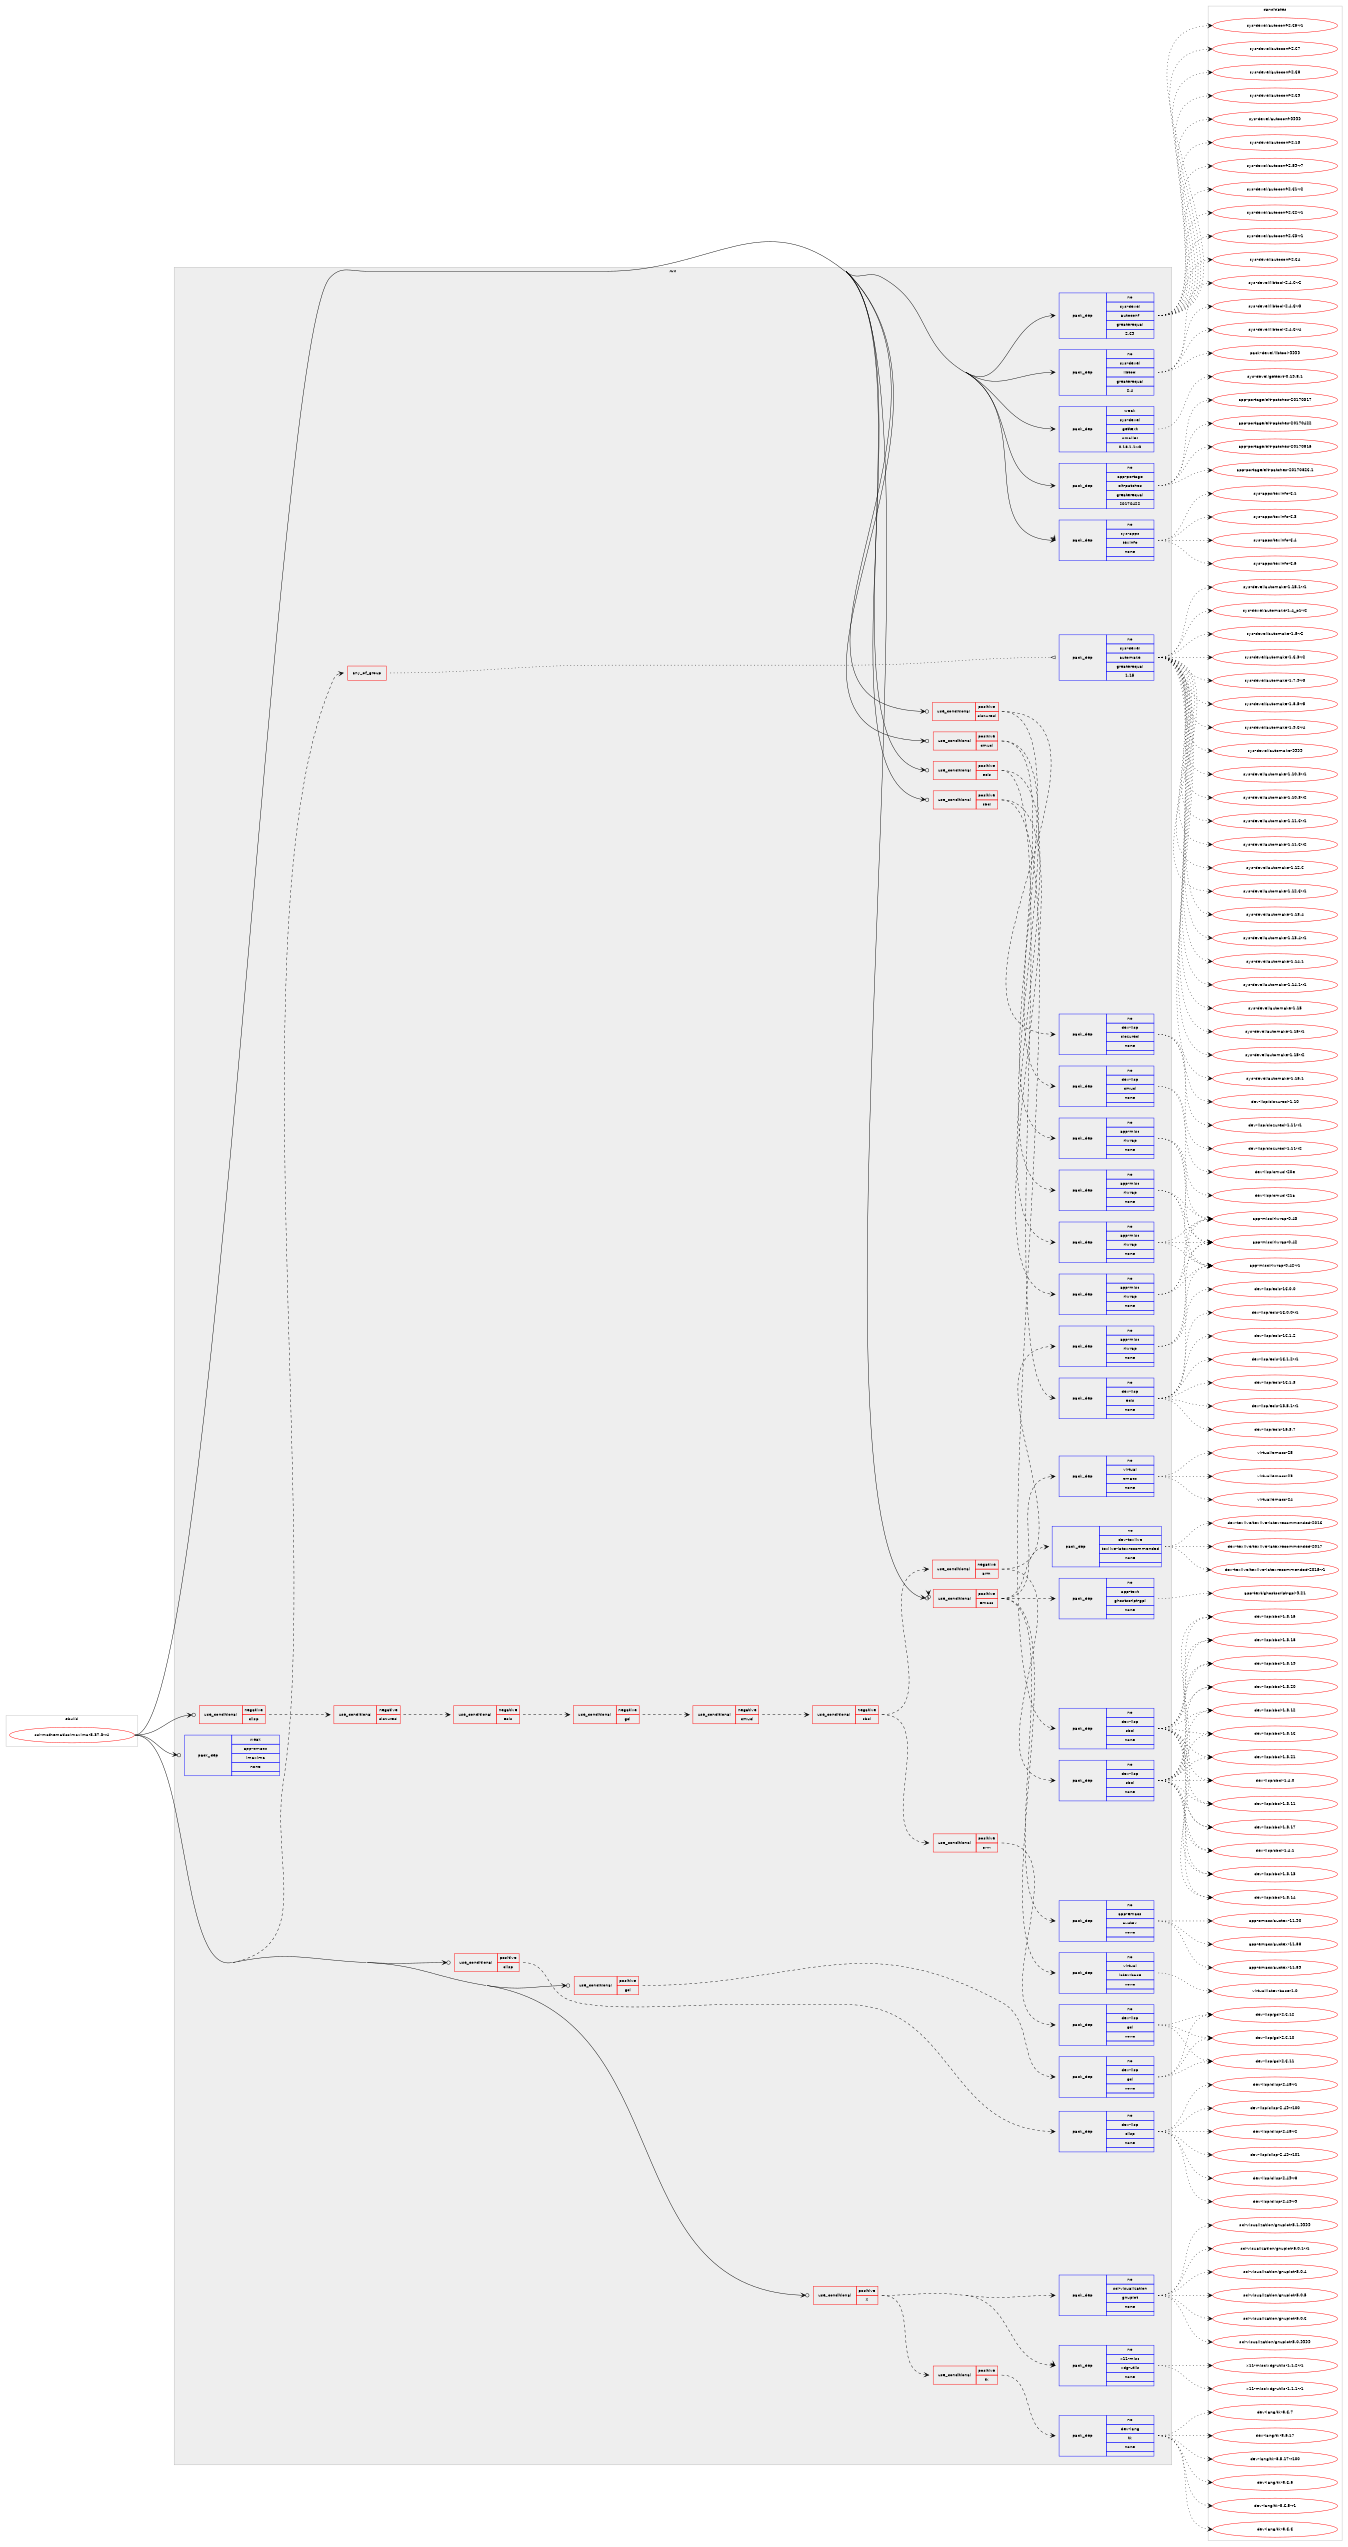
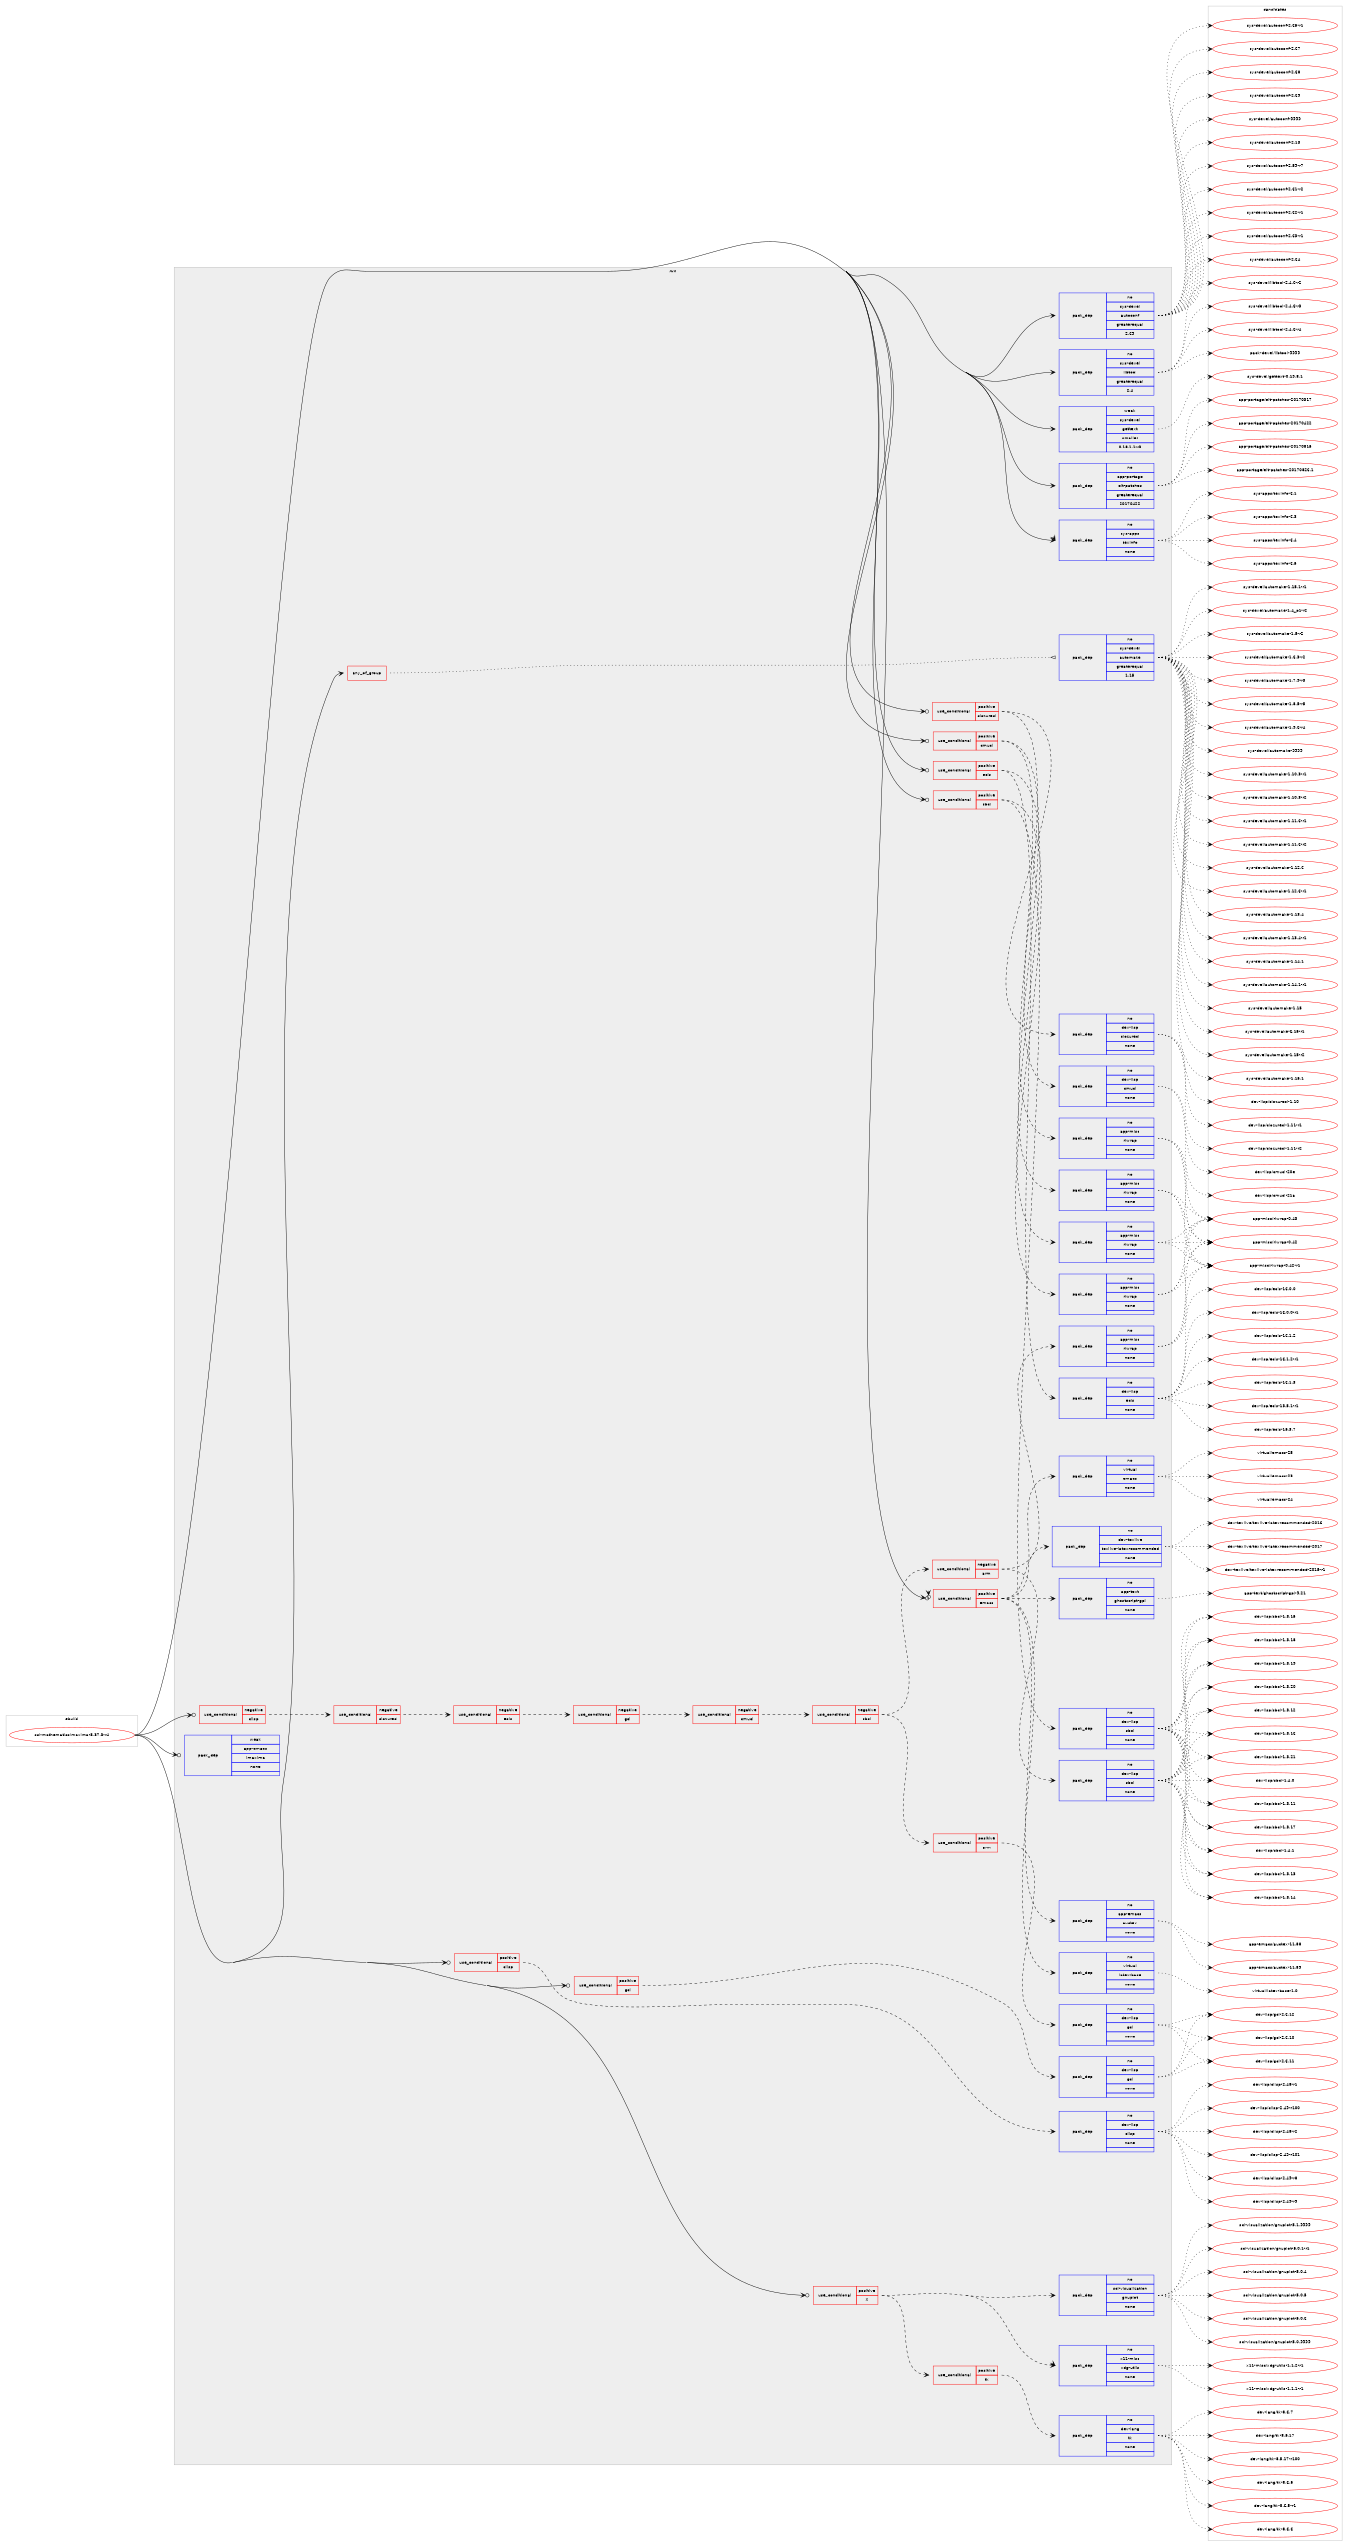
(1275, 1032) -> (1275, 1032)
(289, 1328) -> (289, 1328)
(1275, 1921) -> none
